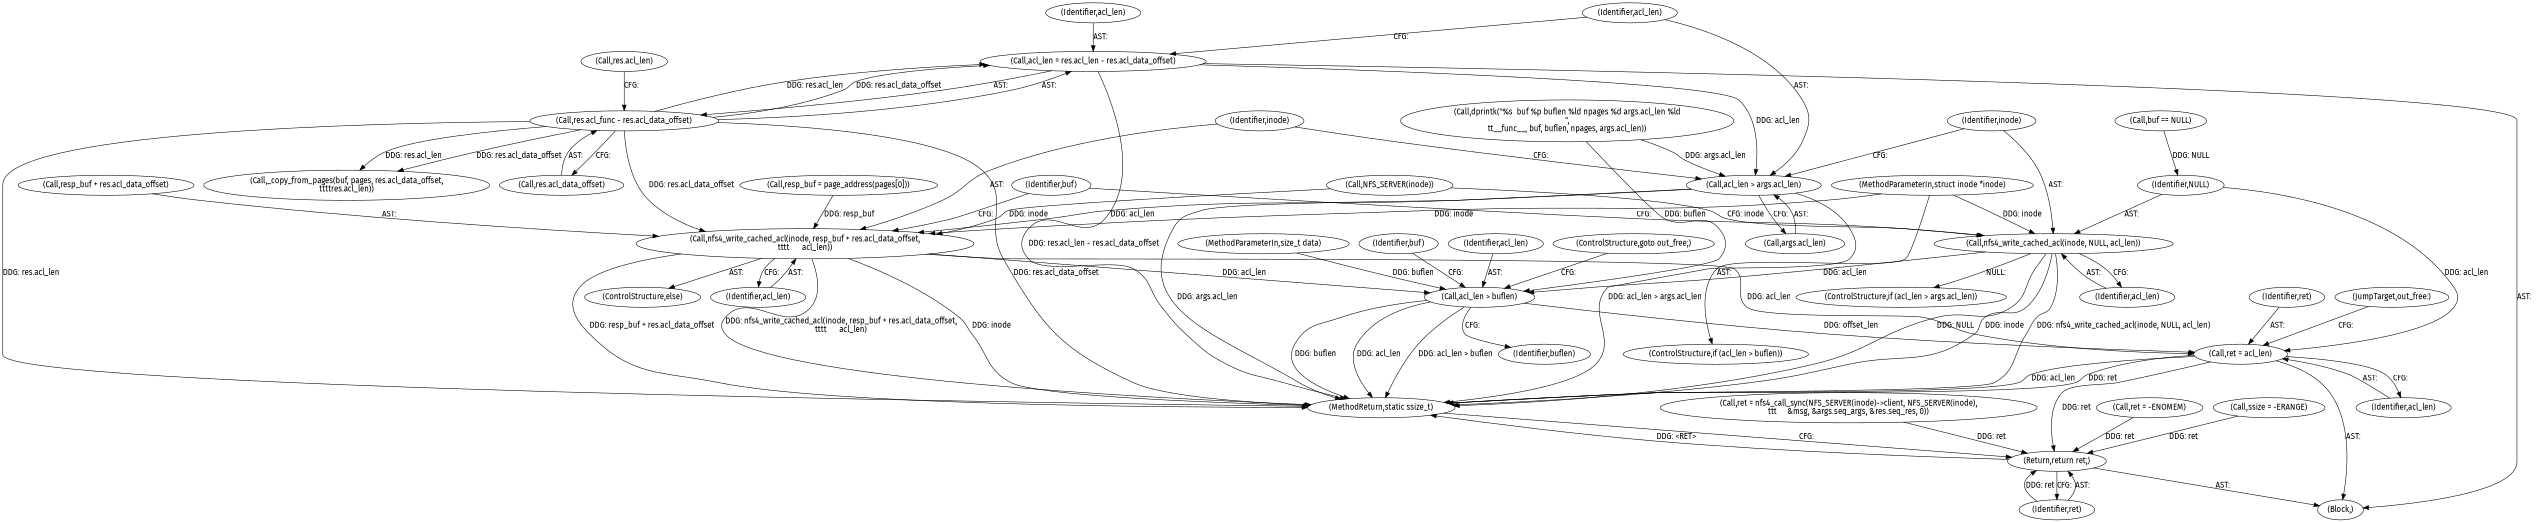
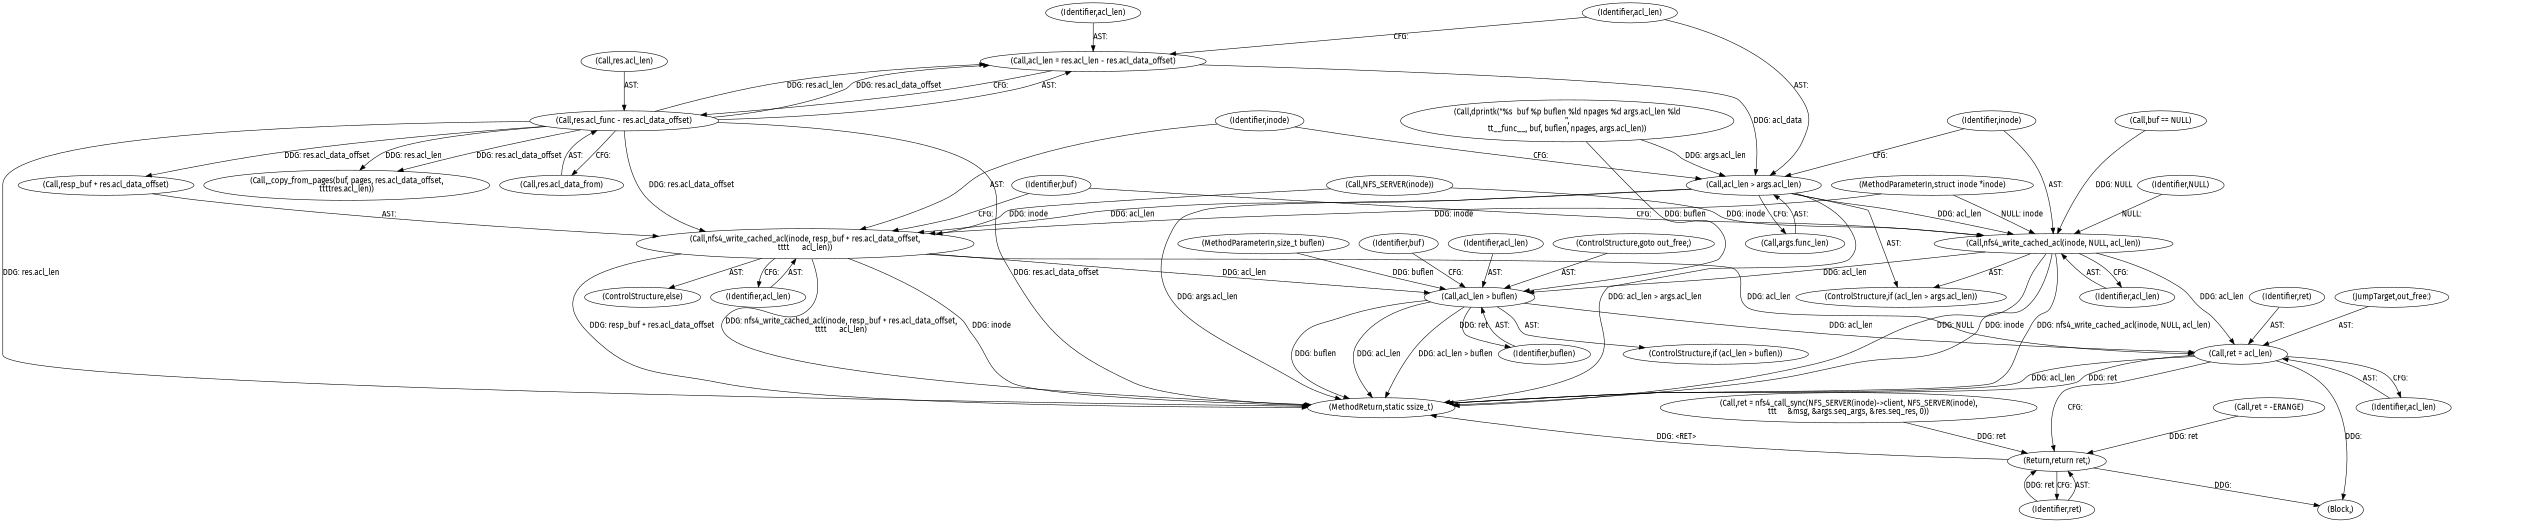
(633, 86) -> (633, 86)
(1002, 86) -> (1002, 86)
(2113, 86) -> none
(1778, 121) -> (1778, 121)
none -> (348, 144)
(2170, 150) -> (2094, 172)
(562, 185) -> (562, 185)
(839, 185) -> none
none -> (1868, 210)
none -> (1900, 211)
(1746, 215) -> (1746, 215)
(2022, 215) -> (2022, 215)
(2133, 215) -> (2133, 215)
(1022, 243) -> none
(1264, 244) -> (1264, 244)
(1795, 244) -> (1795, 244)
(1809, 263) -> (1562, 340)
(2432, 263) -> (2173, 283)
(1570, 273) -> (1570, 273)
(1997, 273) -> (1997, 273)
(1474, 326) -> (1474, 326)
(1851, 326) -> (1851, 326)
(2347, 326) -> (2347, 326)
none -> (1495, 334)
(2076, 408) -> (2076, 408)
(2150, 408) -> none
(2269, 408) -> (2269, 408)
(1725, 435) -> none
(2354, 437) -> (2354, 437)
(2224, 486) -> (2224, 486)
